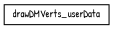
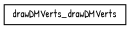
(57, 15) -> (65, 15)
